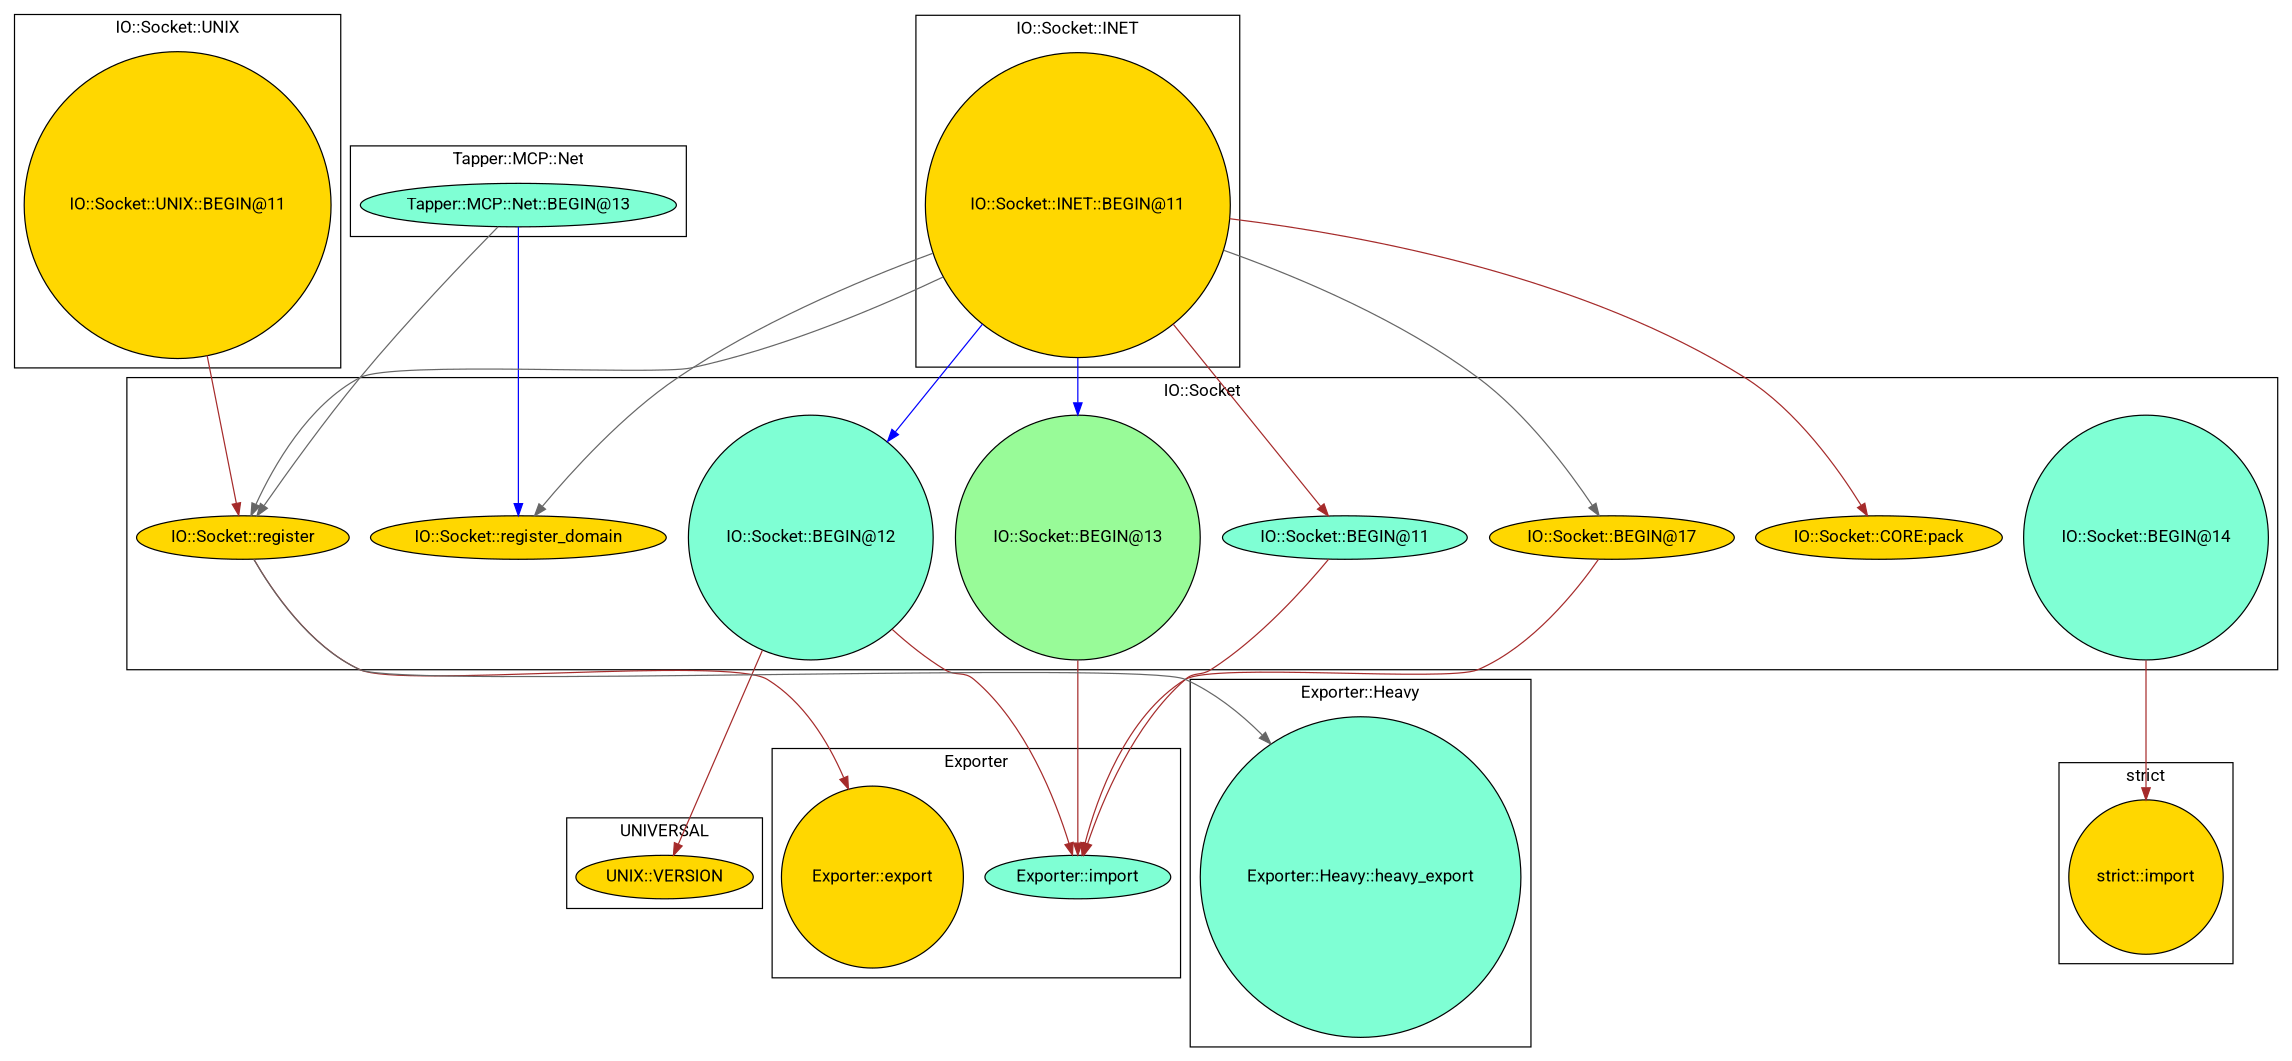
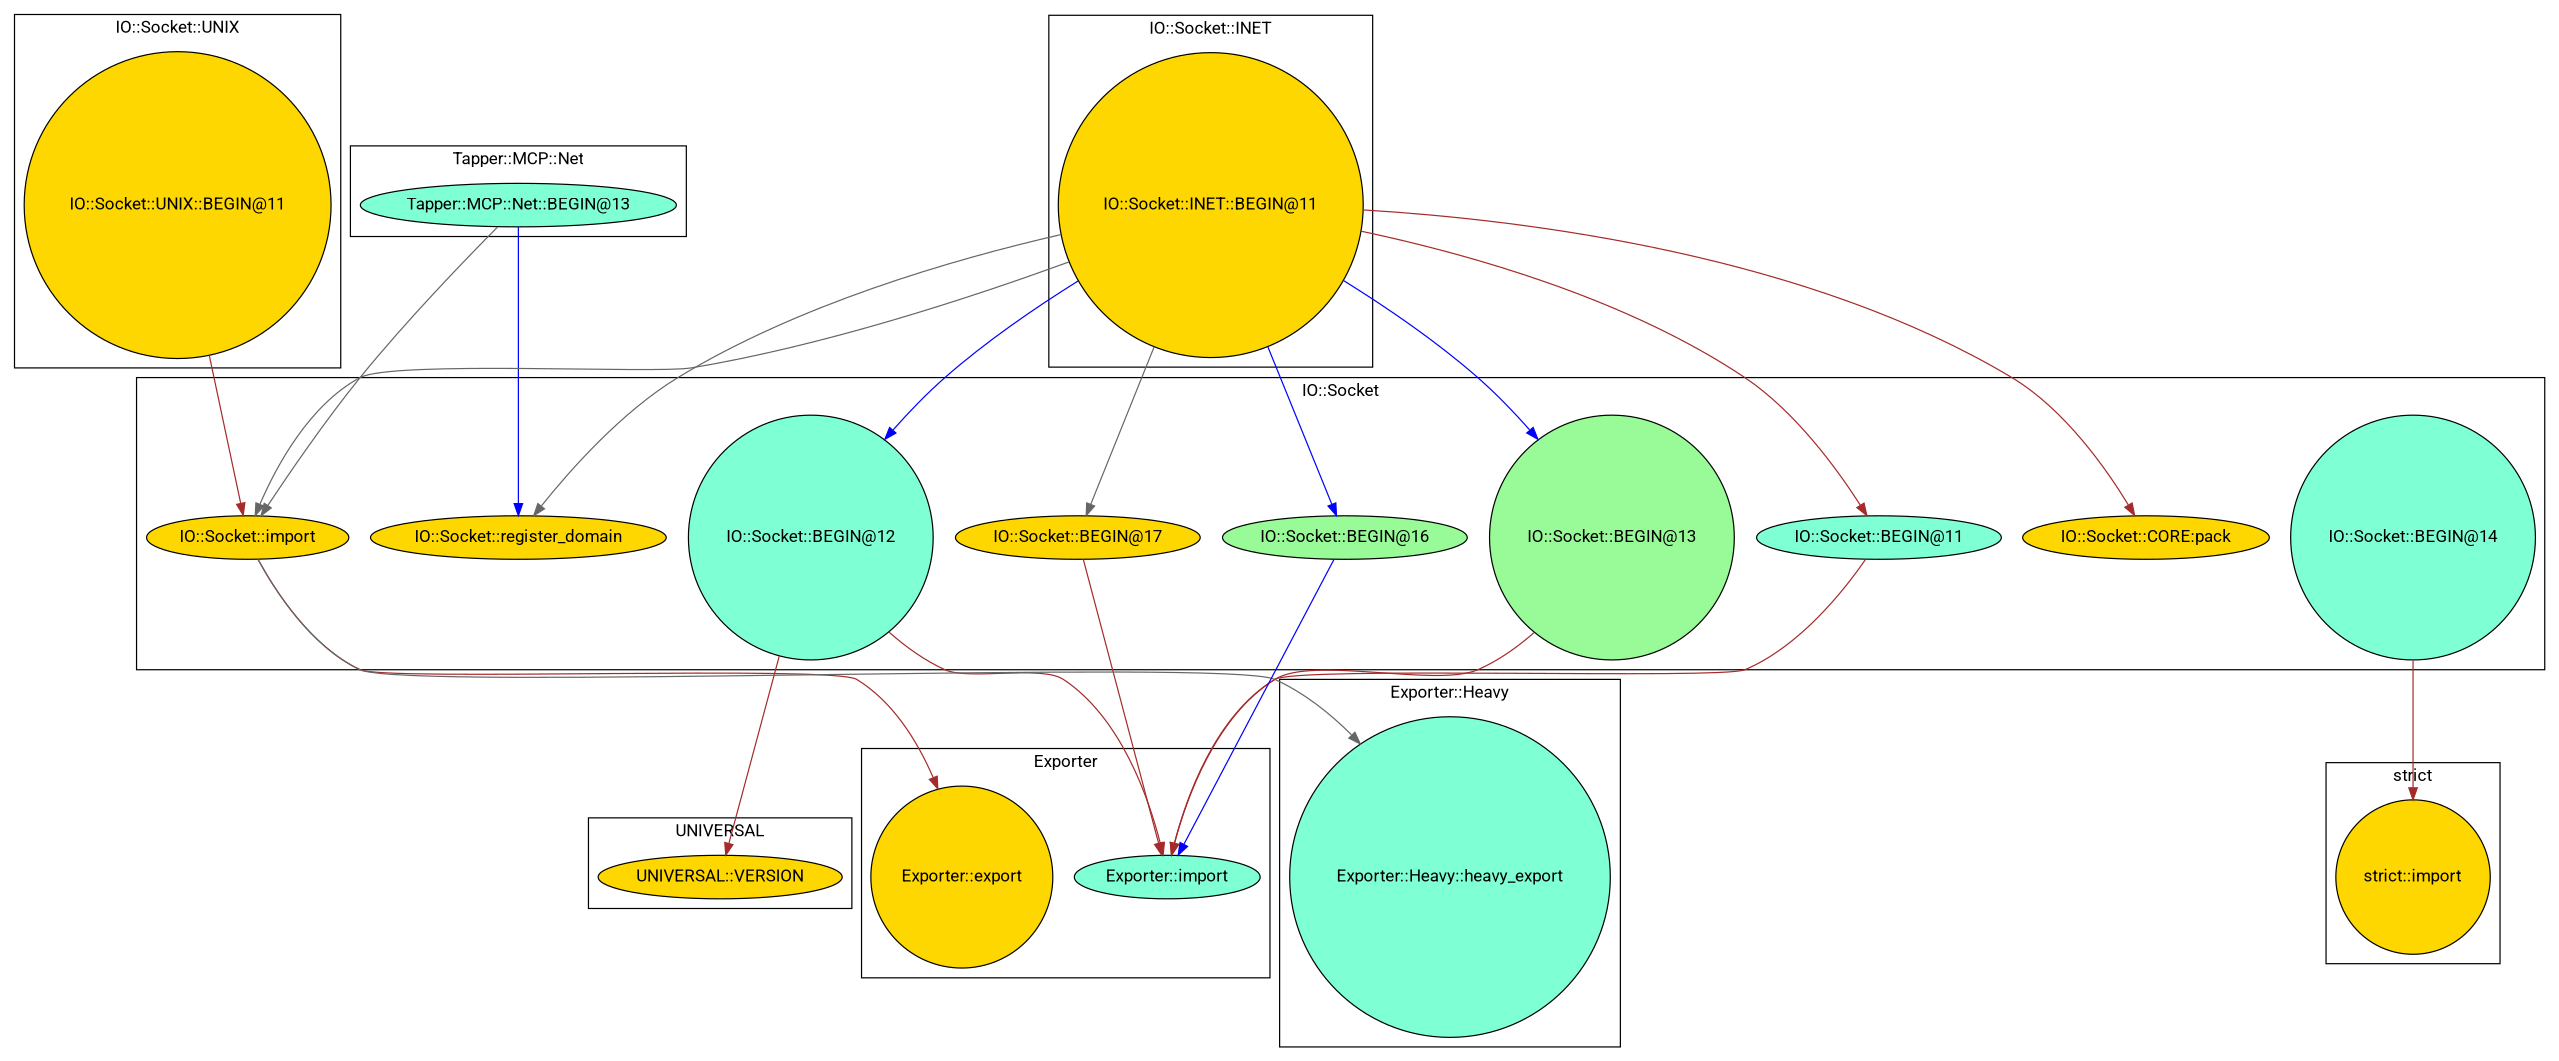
(243, 538) -> (248, 538)
none -> (1345, 538)
(665, 877) -> (720, 877)
